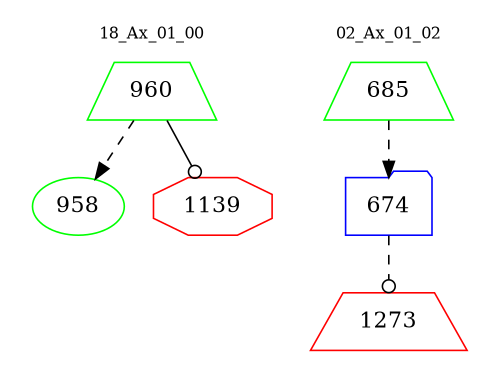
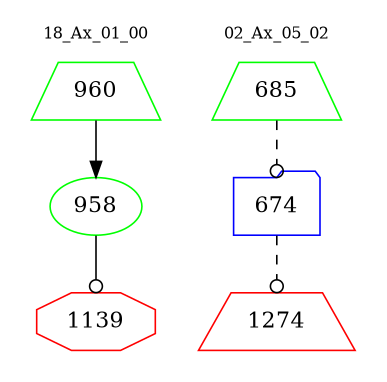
(389, 34) -> (277, 34)
(389, 141) -> (277, 143)
(119, 143) -> (96, 141)
(179, 143) -> (96, 258)
(389, 322) -> (277, 322)
